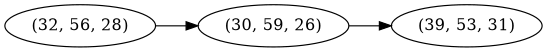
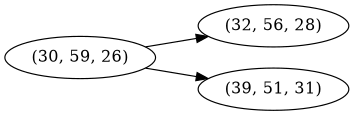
(171, 26) -> (171, 43)
(467, 26) -> (273, 89)
